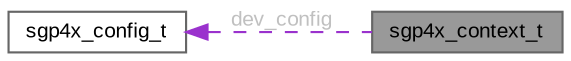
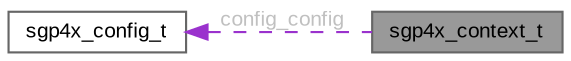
(279, 20) -> (279, 20)
